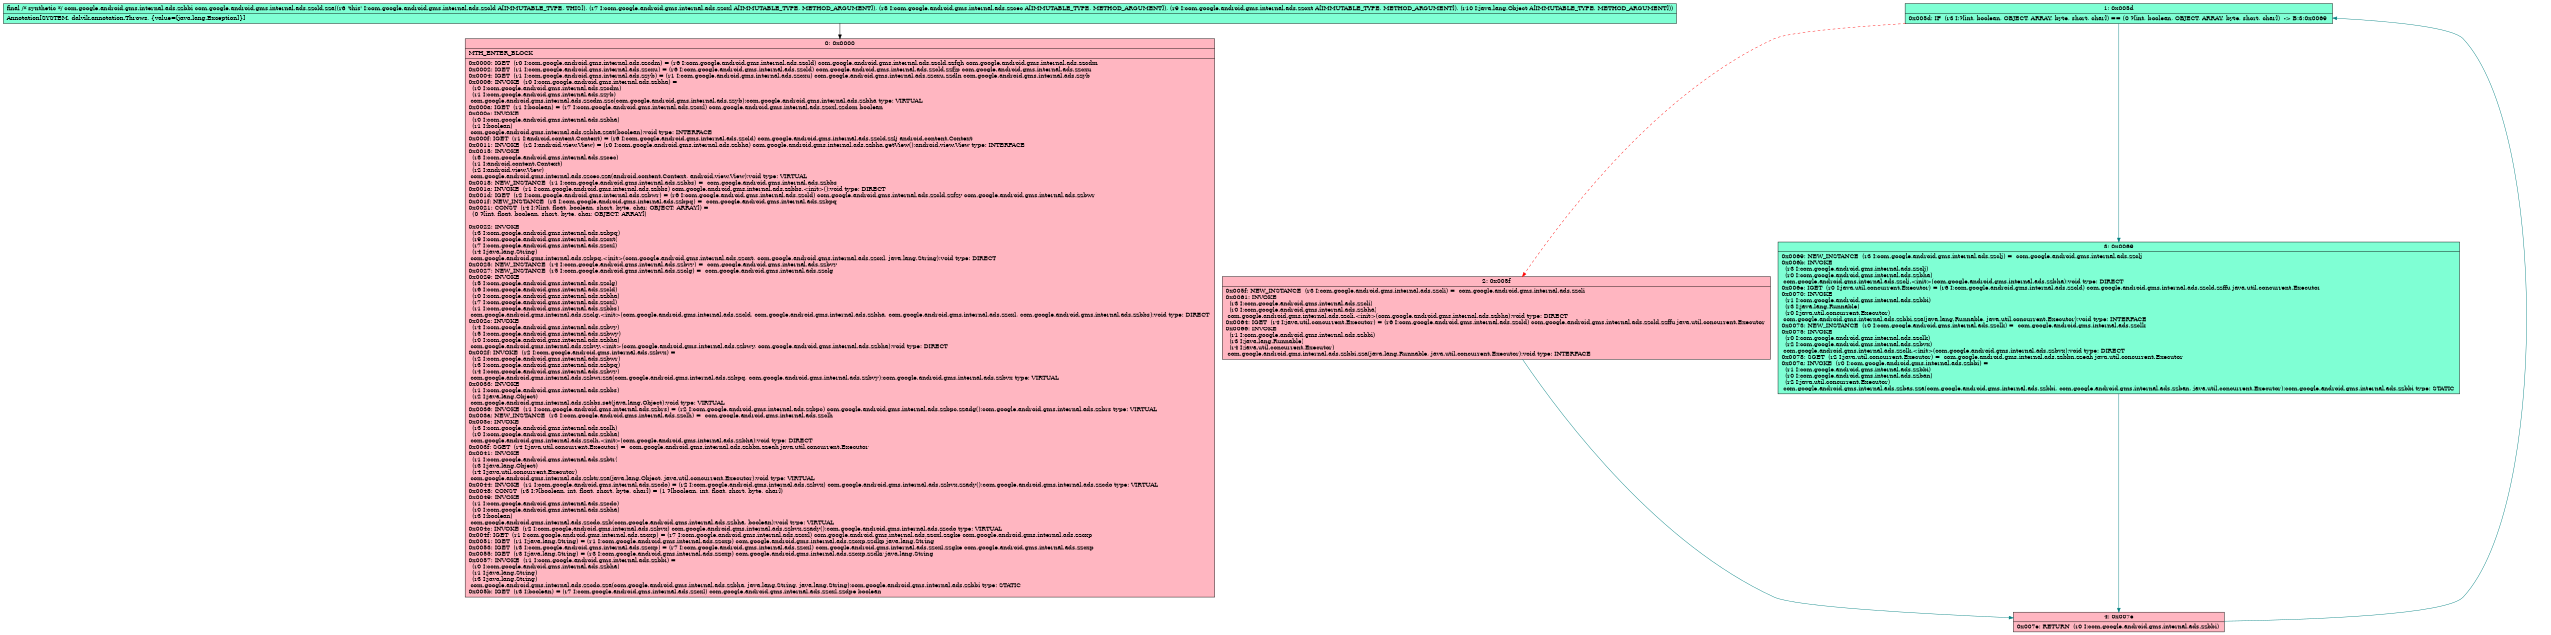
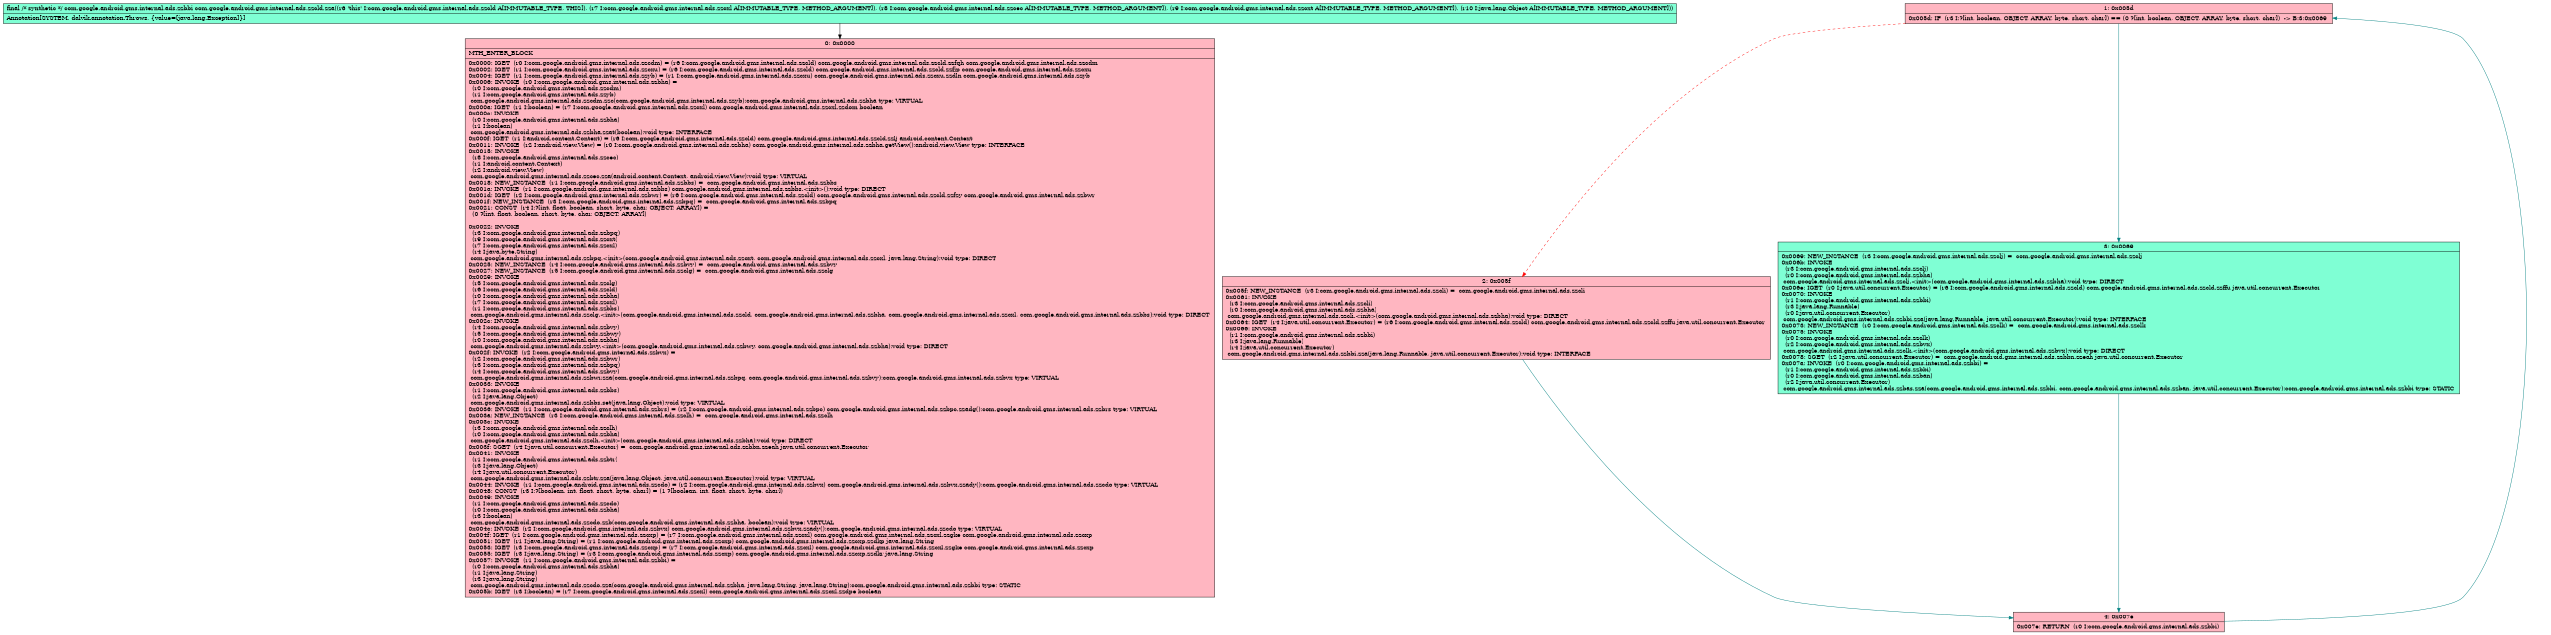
(2119, 14) -> (2119, 14)
(503, 252) -> (503, 252)
